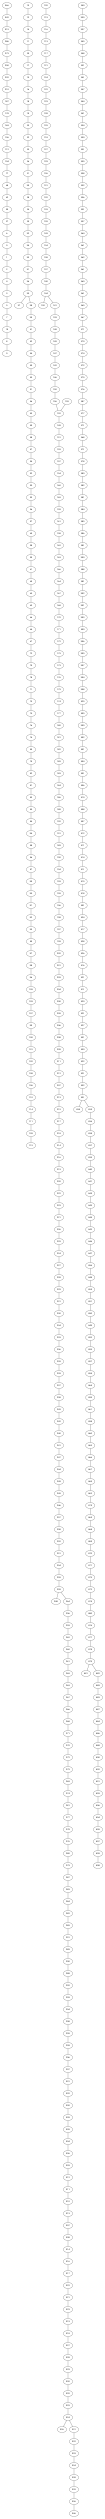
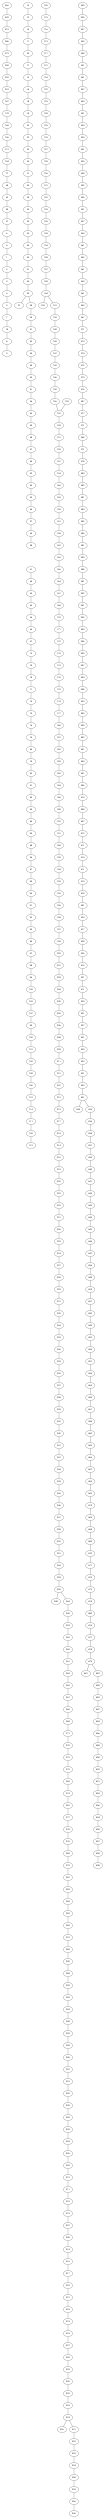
(31, 558) -> none
